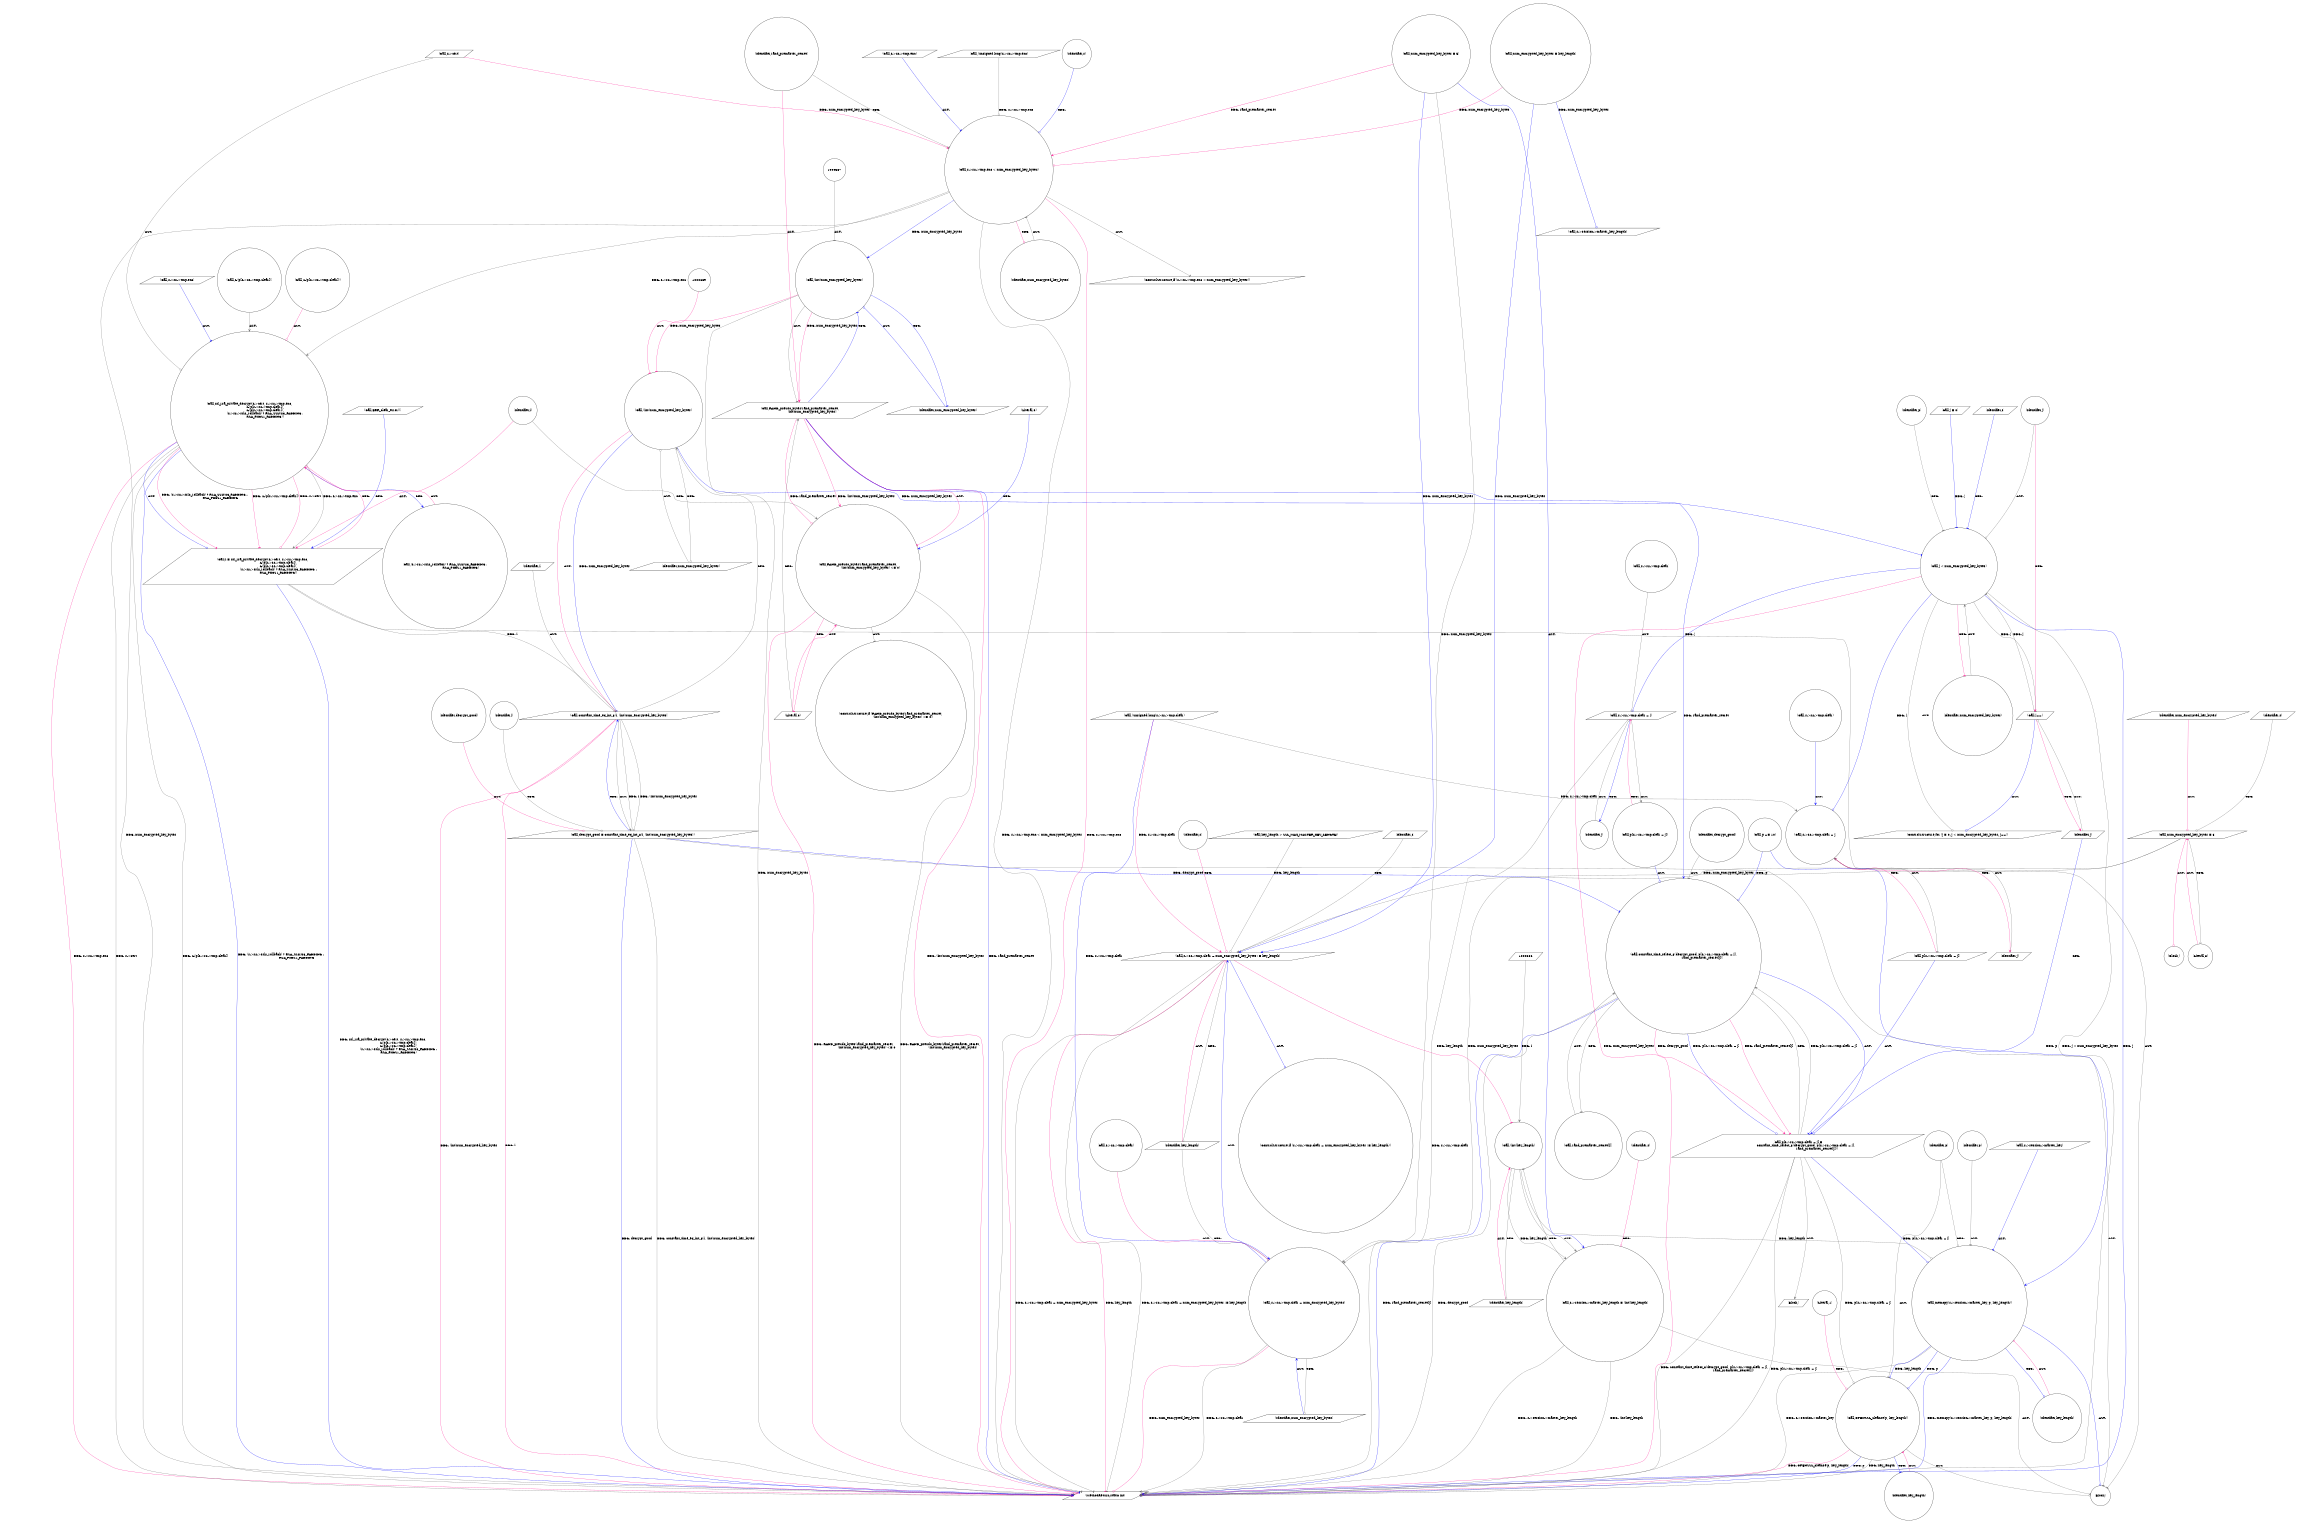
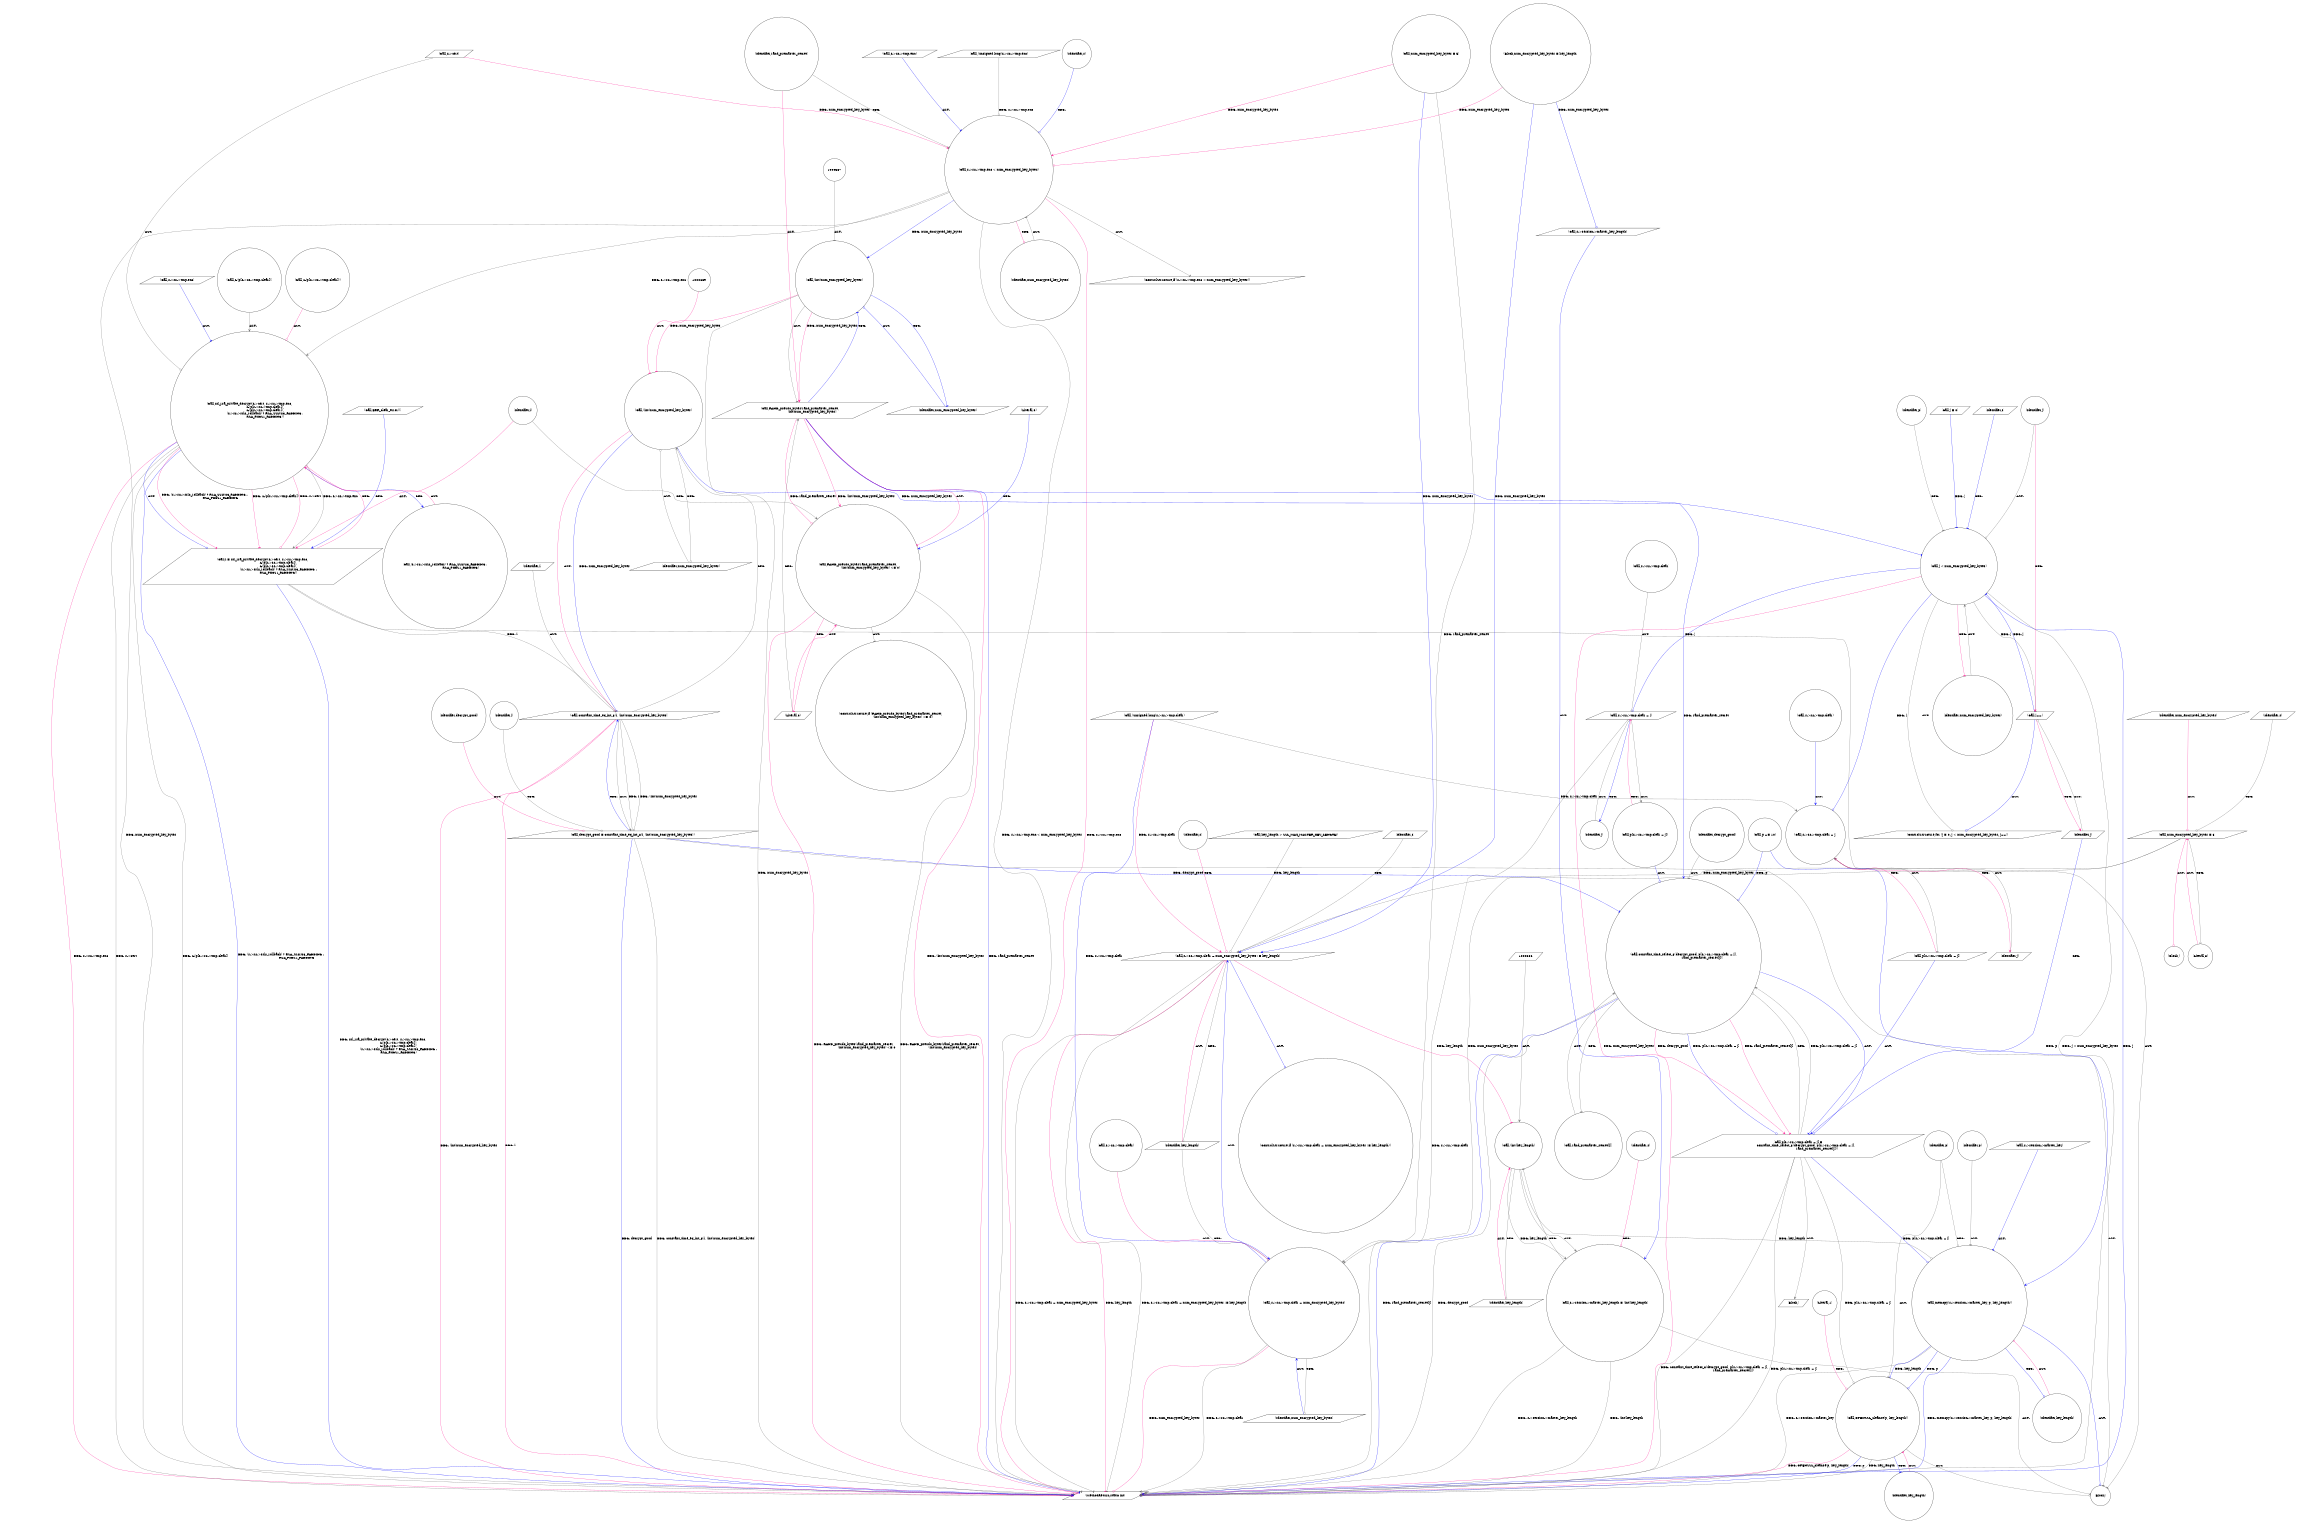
(1541, 54) -> (1541, 54)
(1253, 110) -> (1253, 110)
(1467, 634) -> (1467, 634)
(2018, 650) -> (2018, 650)
(1548, 657) -> (1560, 781)
(1527, 1046) -> (1527, 1046)
